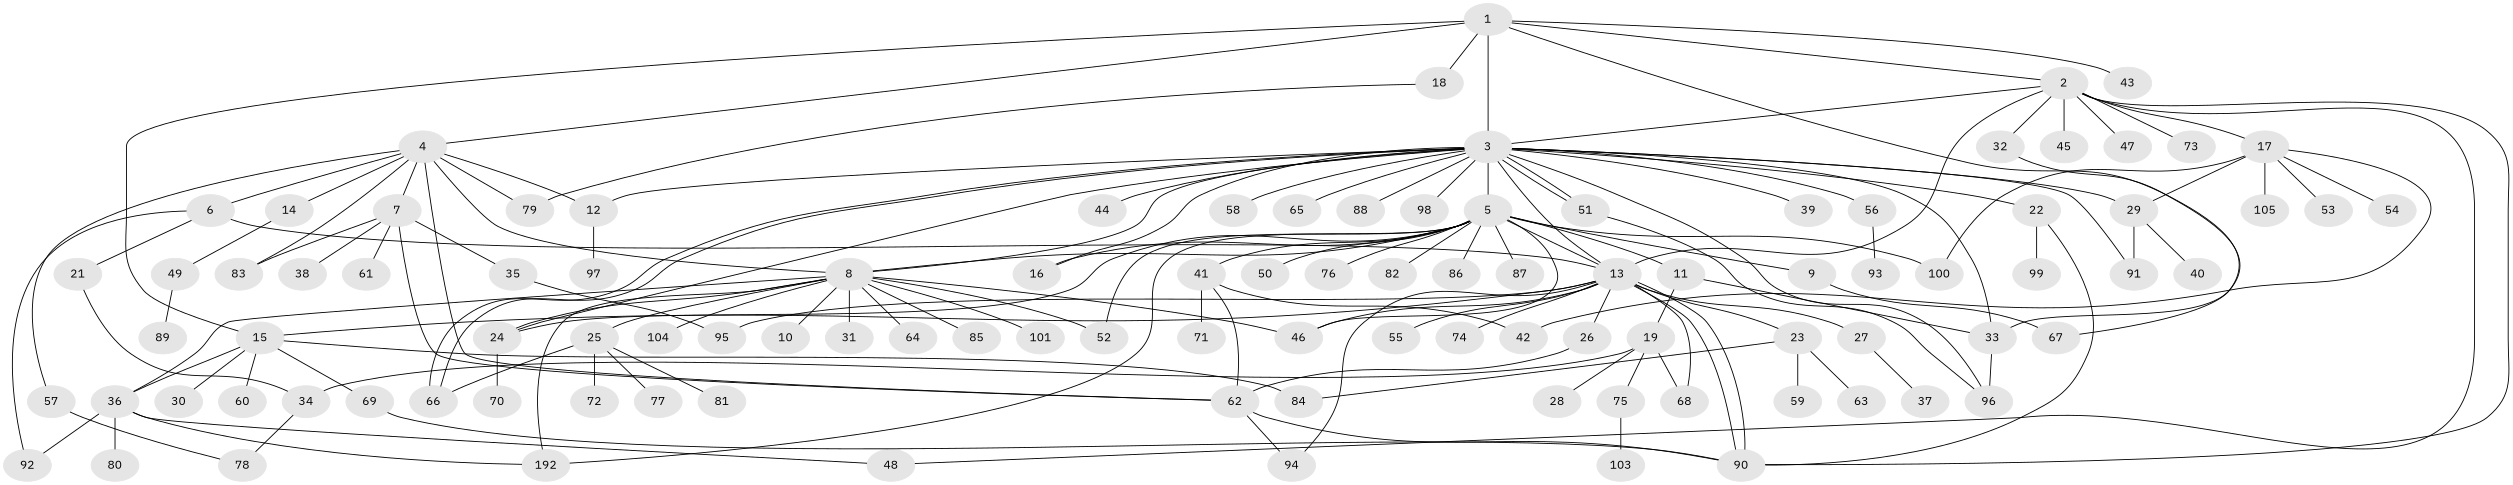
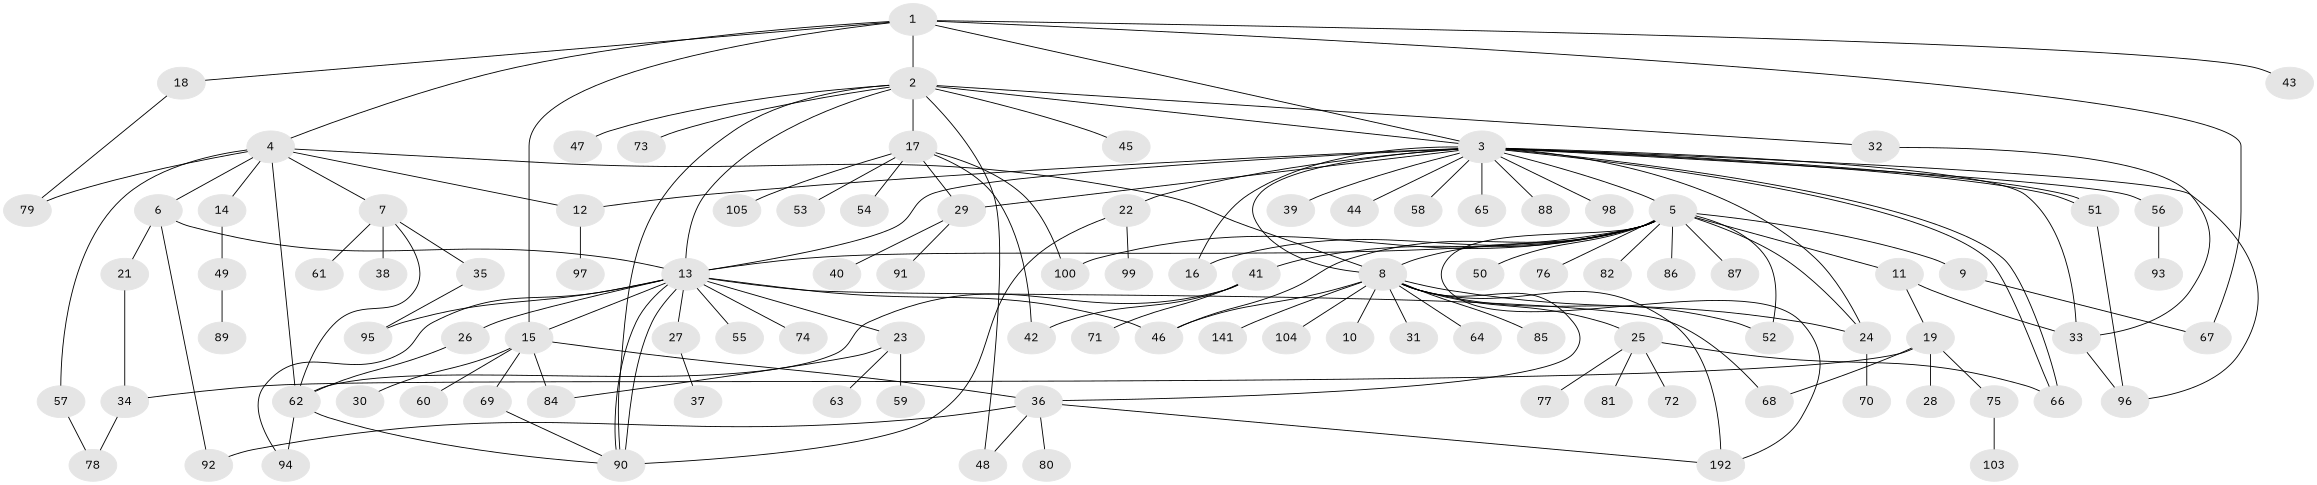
(1834, 165) -> none
(239, 274) -> none
(1040, 338) -> (1223, 338)
